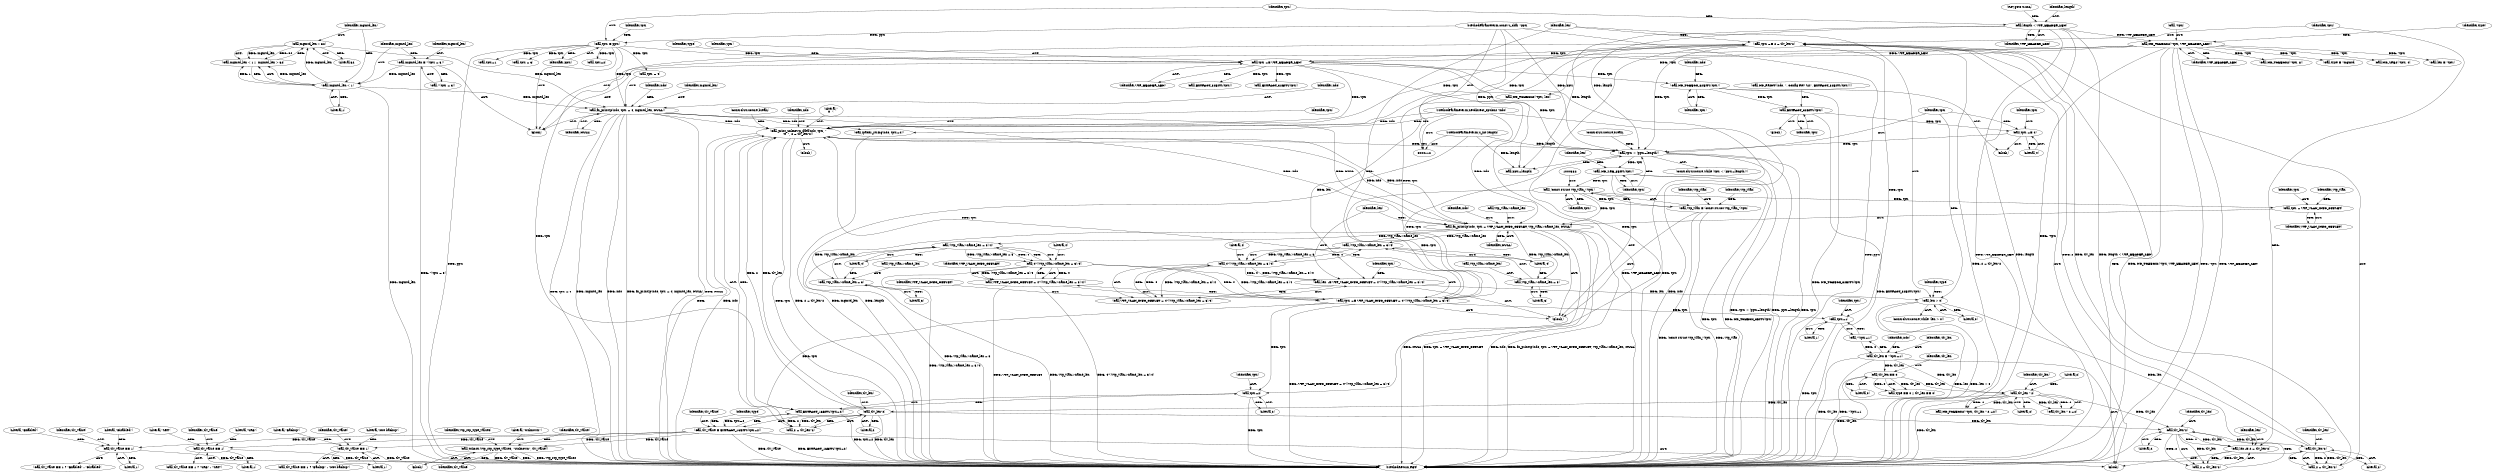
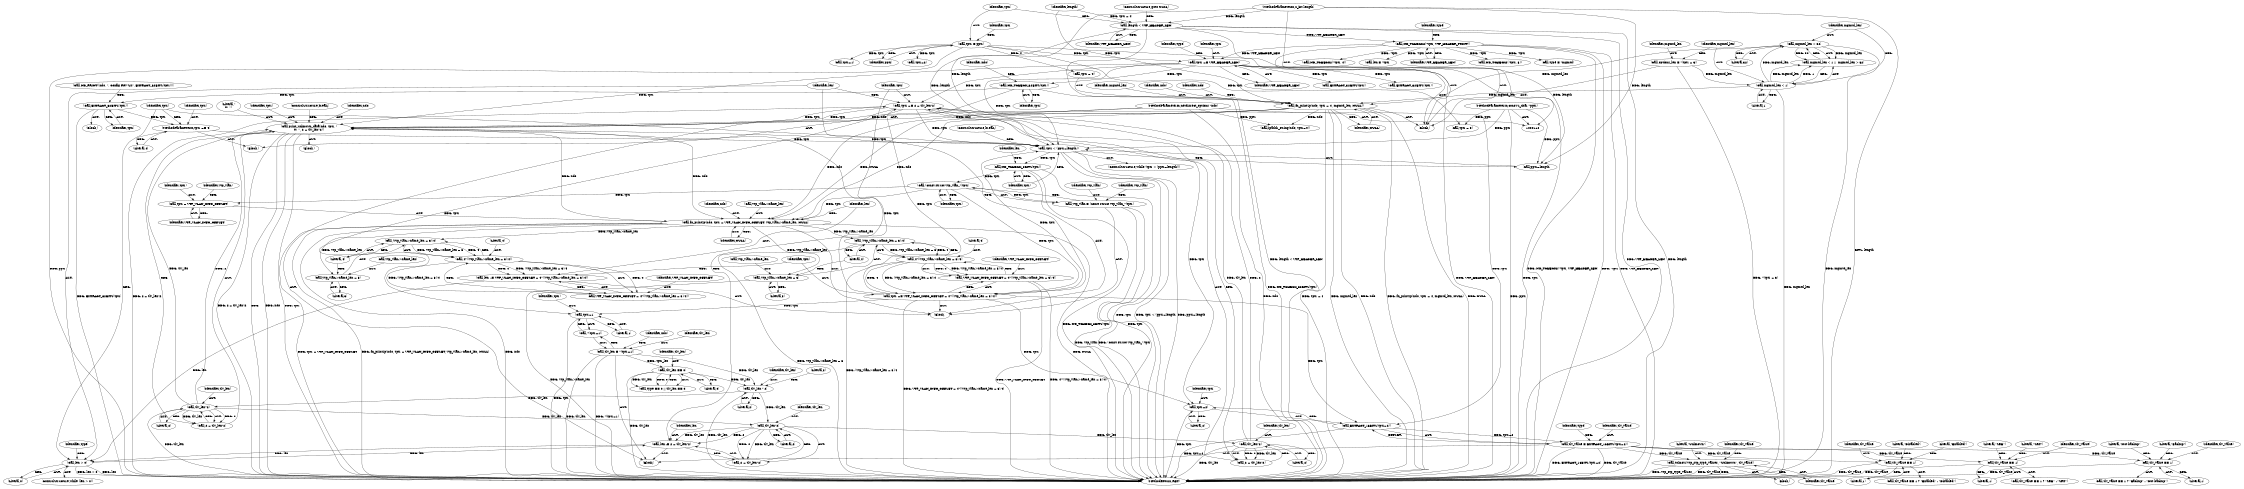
(2020, 7) -> (1146, 7)
none -> (1218, 16)
(2057, 16) -> (1121, 16)
(2176, 26) -> none
(1041, 30) -> (1479, 114)
(2176, 44) -> (1433, 44)
(1539, 52) -> (1050, 72)
(641, 53) -> (1016, 53)
(421, 63) -> (1674, 63)
(2393, 63) -> (1324, 63)
(616, 74) -> (1167, 67)
(443, 86) -> none
(1528, 97) -> none
(1421, 122) -> (1248, 117)
(2025, 133) -> (186, 128)
(1424, 153) -> (1533, 128)
none -> (1302, 158)
(1570, 172) -> none
(1614, 172) -> (1017, 167)
(875, 301) -> (1864, 250)
(1871, 347) -> (604, 343)
(1894, 366) -> (658, 361)
none -> (668, 381)
(1966, 412) -> none
(2062, 412) -> none
(758, 421) -> (1396, 435)
(468, 430) -> none
none -> (369, 449)
(921, 459) -> (1795, 466)
